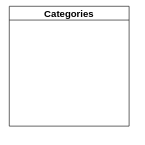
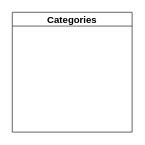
(69, 66) -> (72, 72)
